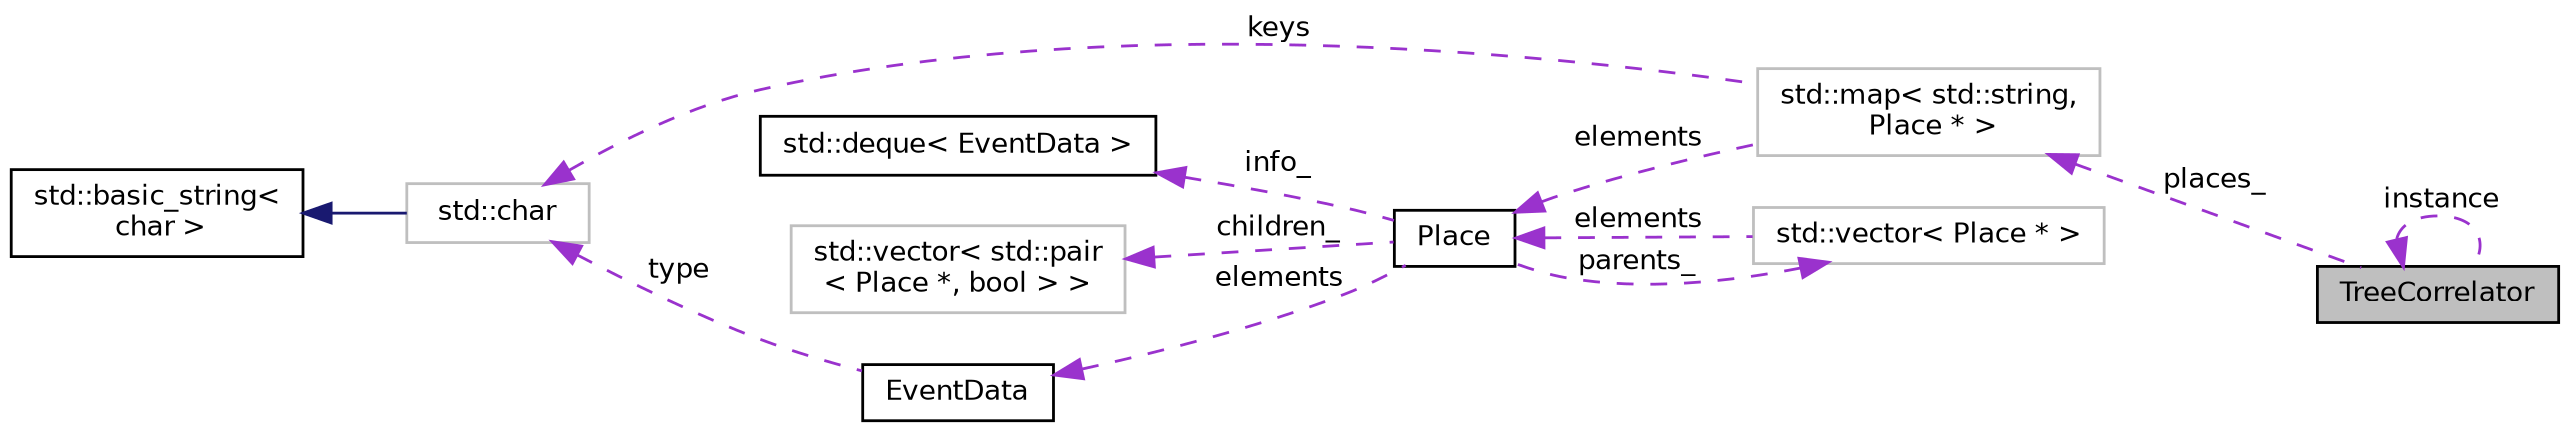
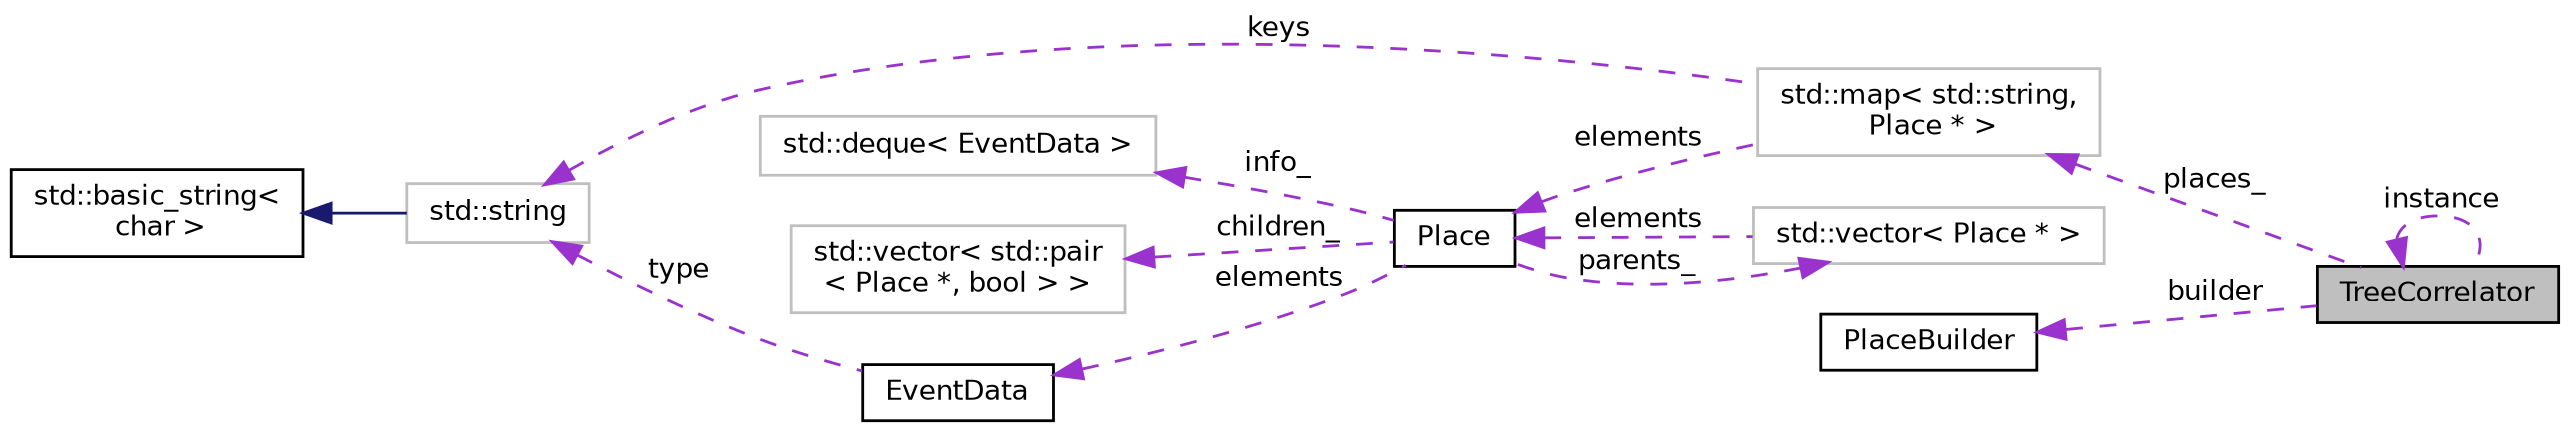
(958, 146) -> (958, 146)
(498, 213) -> (498, 213)
none -> (1929, 342)
